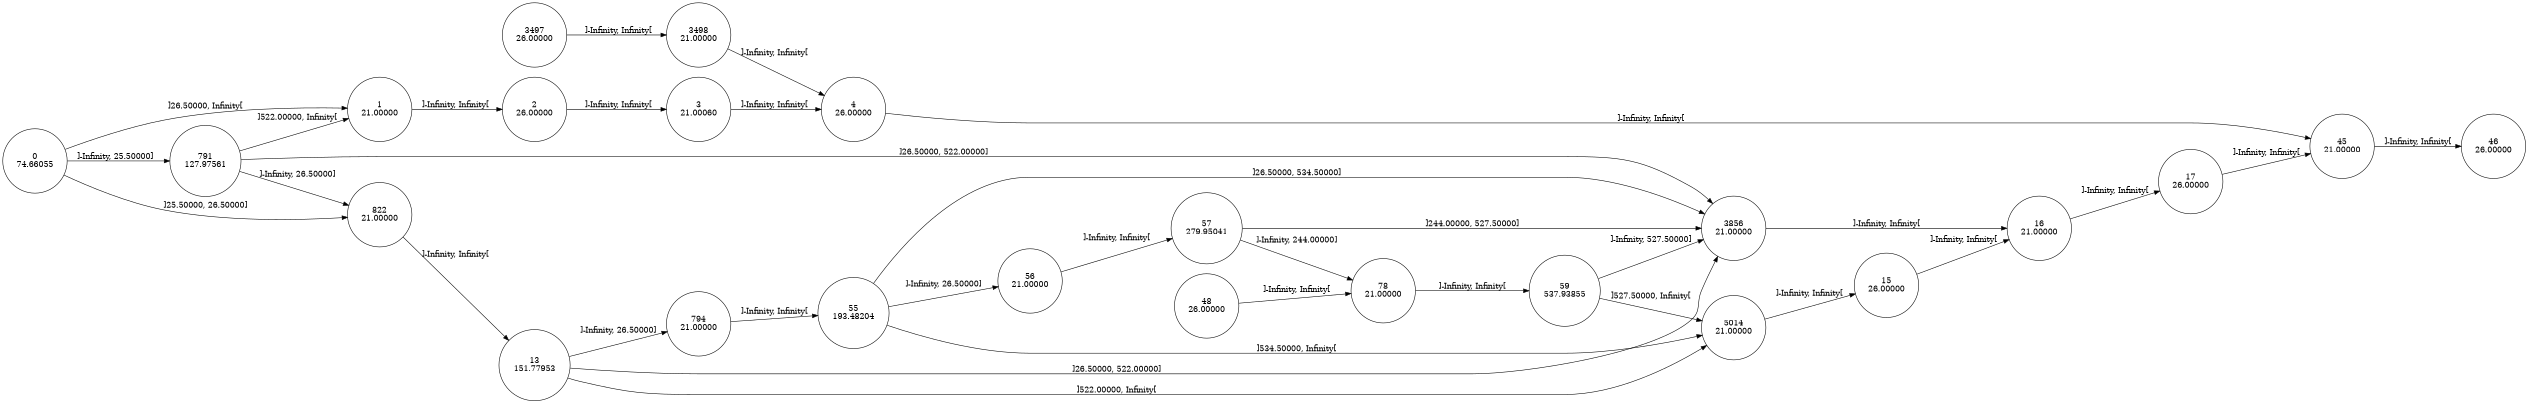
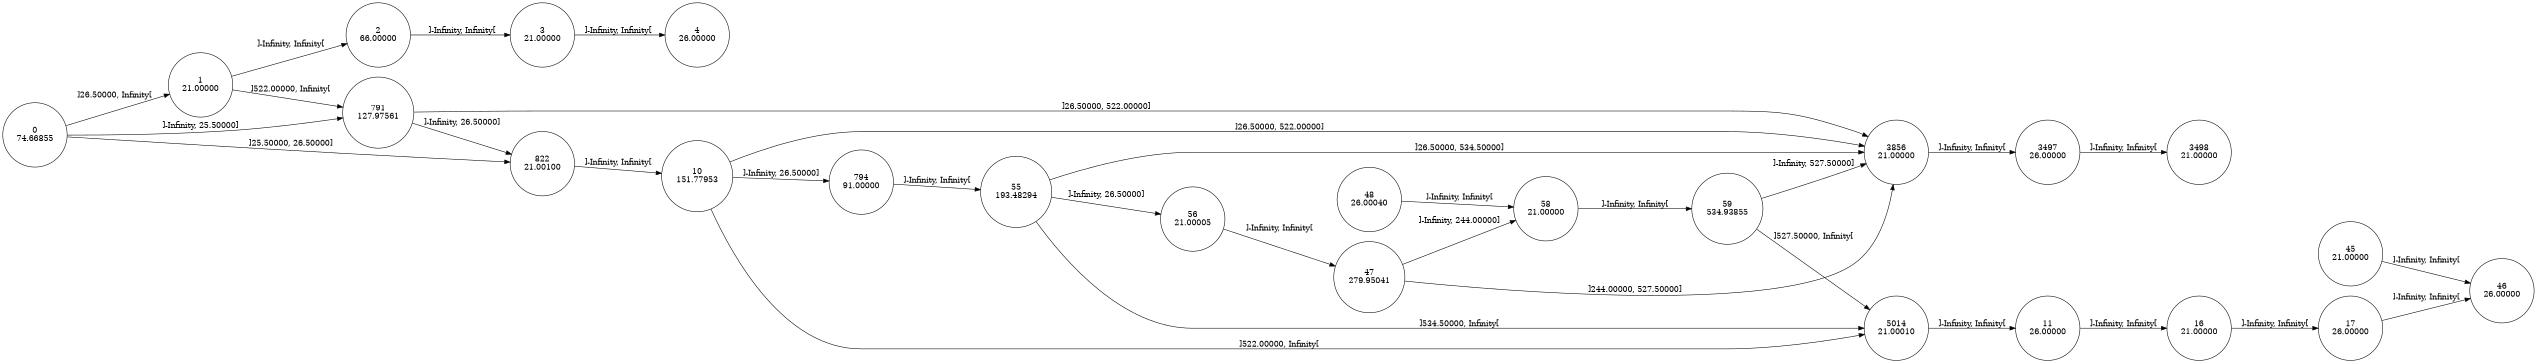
(774, 71) -> none
(535, 109) -> (378, 35)
(699, 109) -> (542, 35)
(1596, 123) -> none
(292, 135) -> (285, 98)
(35, 161) -> (35, 135)
(2264, 165) -> (2424, 310)
(380, 215) -> (542, 164)
(1207, 228) -> (1369, 277)
(1884, 228) -> (1969, 152)
(1030, 281) -> (1193, 219)
(1887, 285) -> (2048, 328)
(1383, 291) -> (1546, 209)
(1565, 291) -> (1727, 209)
(1207, 306) -> (1369, 200)
(854, 313) -> (1016, 192)
(699, 324) -> (861, 182)
(1734, 328) -> (1896, 328)
(535, 365) -> (697, 176)
